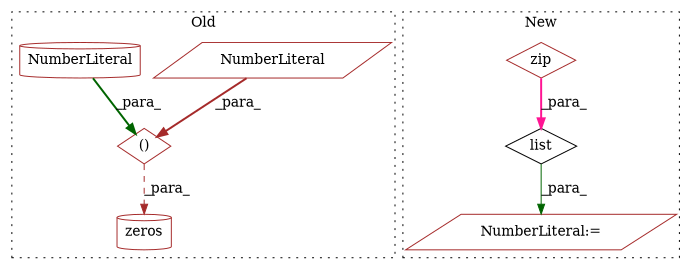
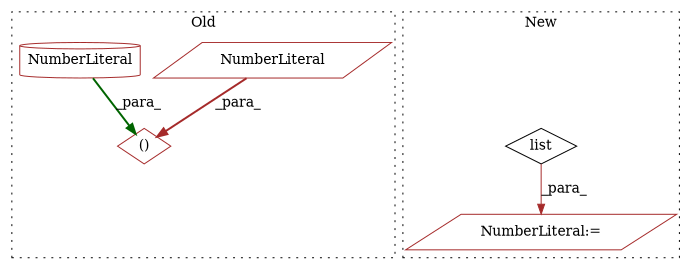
(541, 60) -> none
(541, 184) -> (541, 184)
(144, 232) -> none
